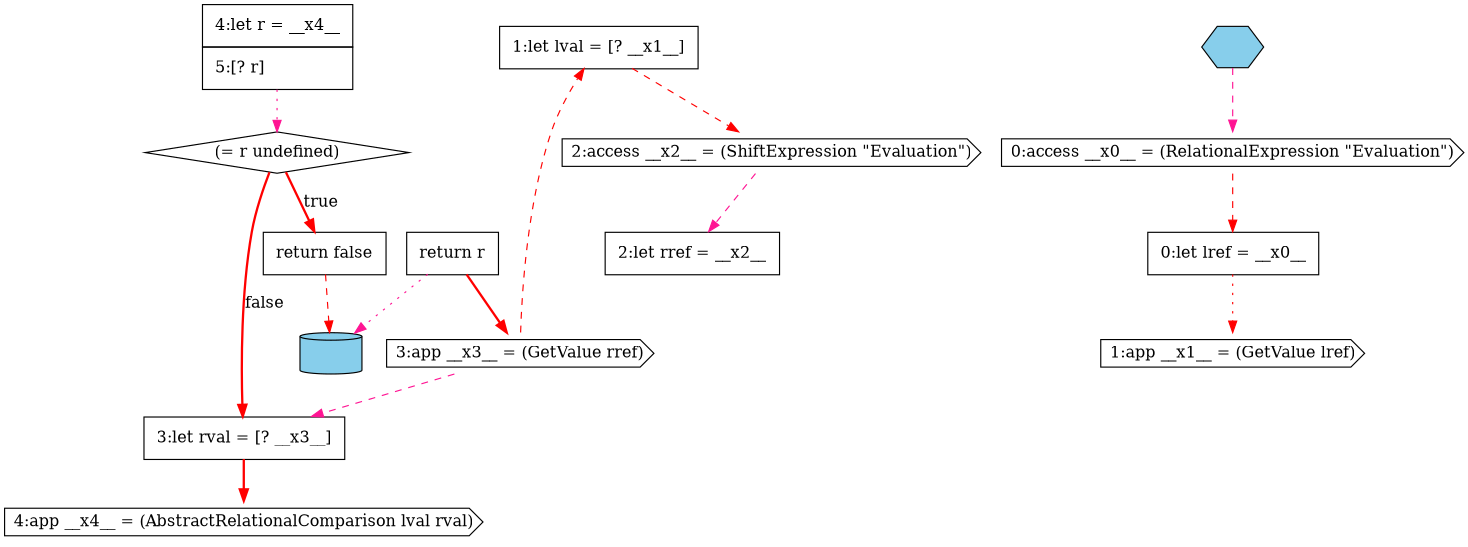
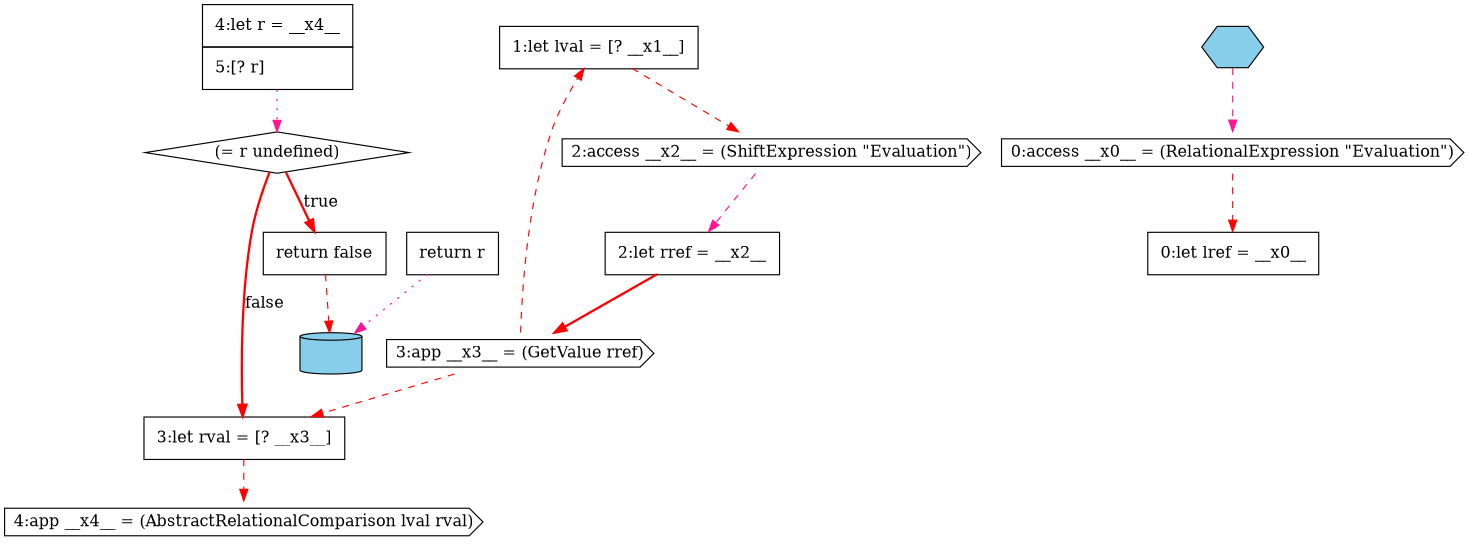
(483, 299) -> (611, 301)
(1233, 353) -> none
(389, 394) -> (389, 394)
(244, 474) -> (244, 474)
